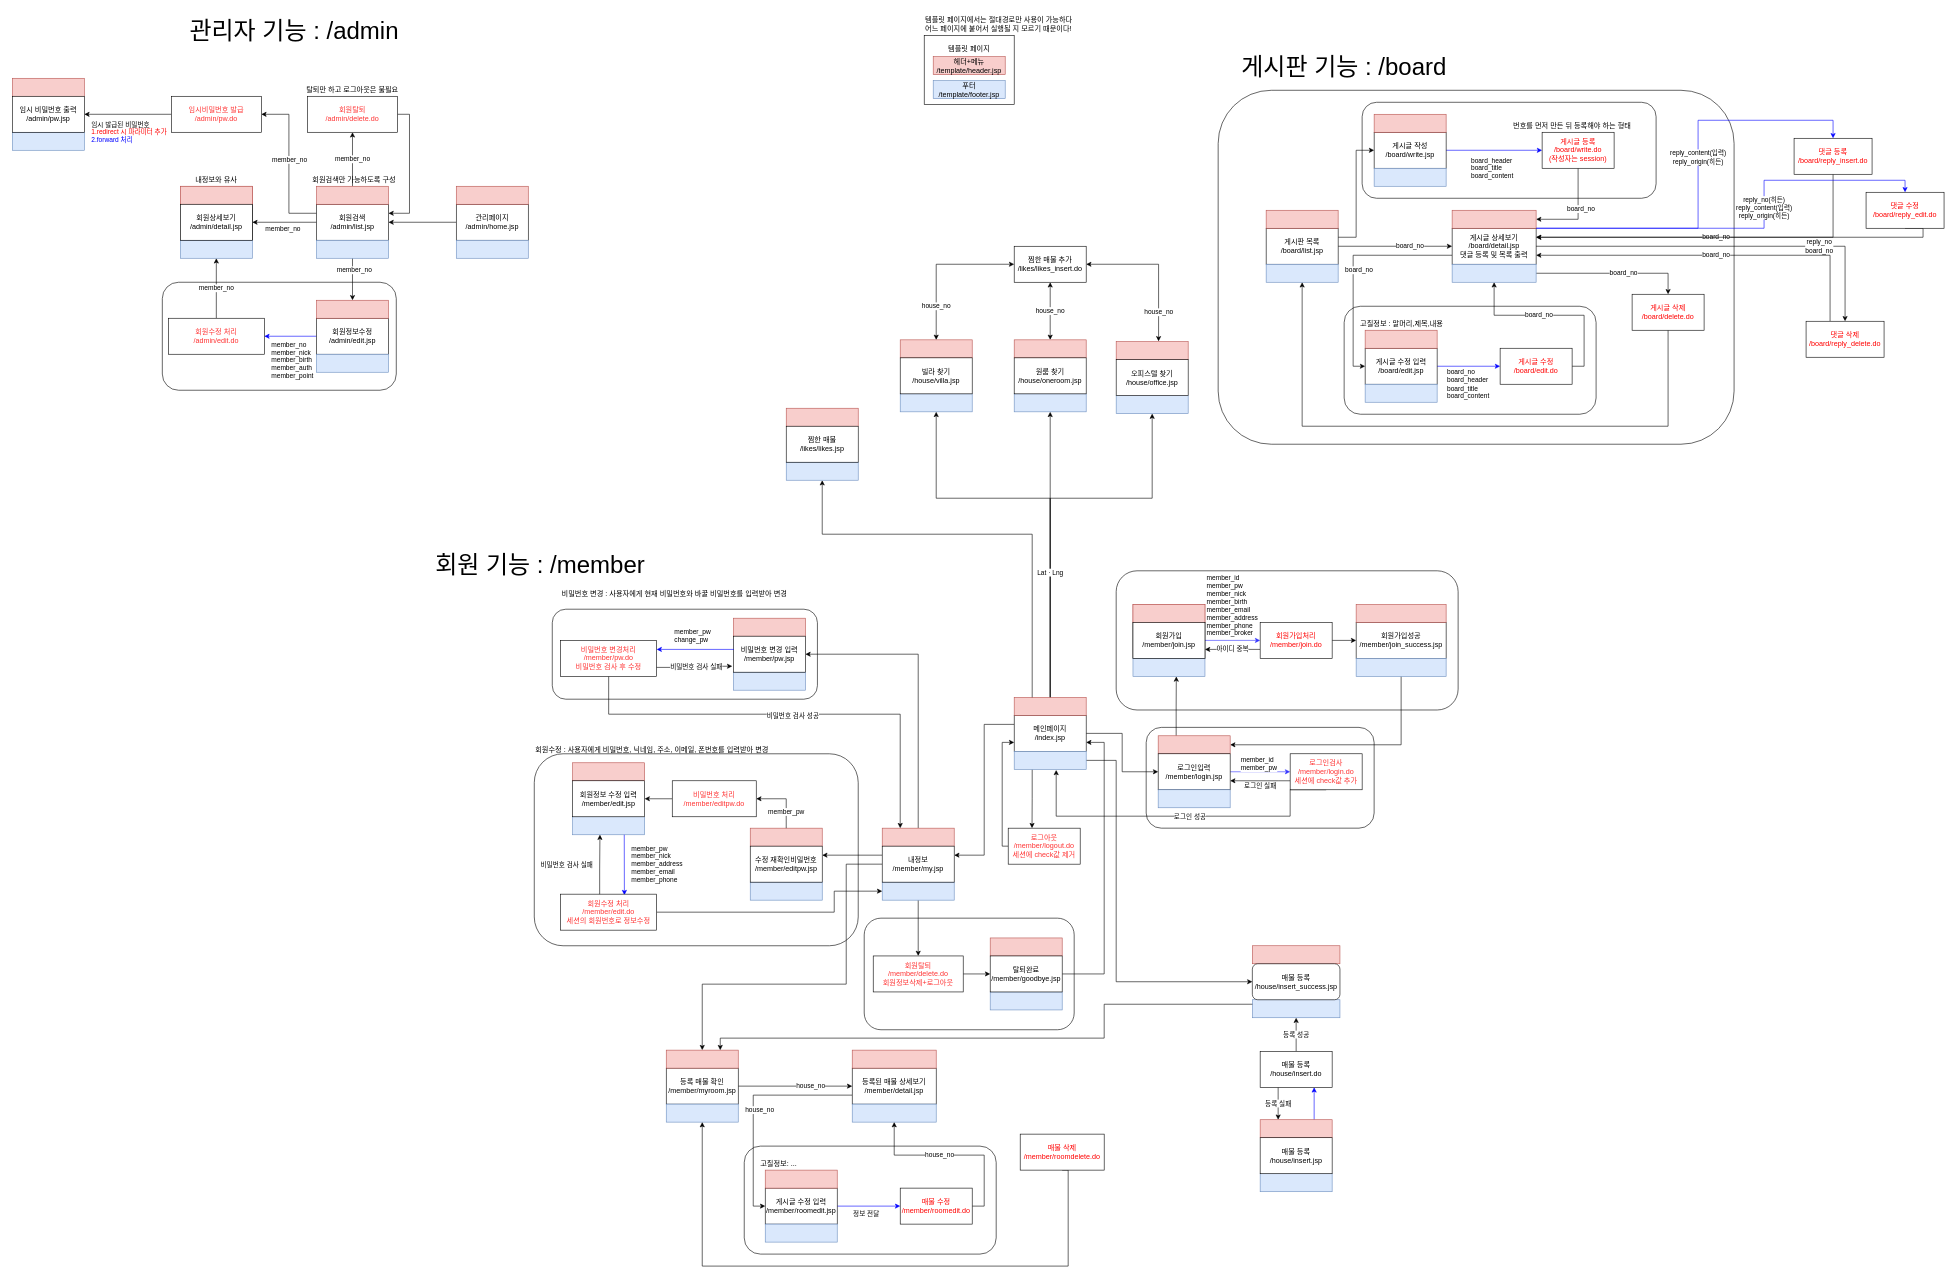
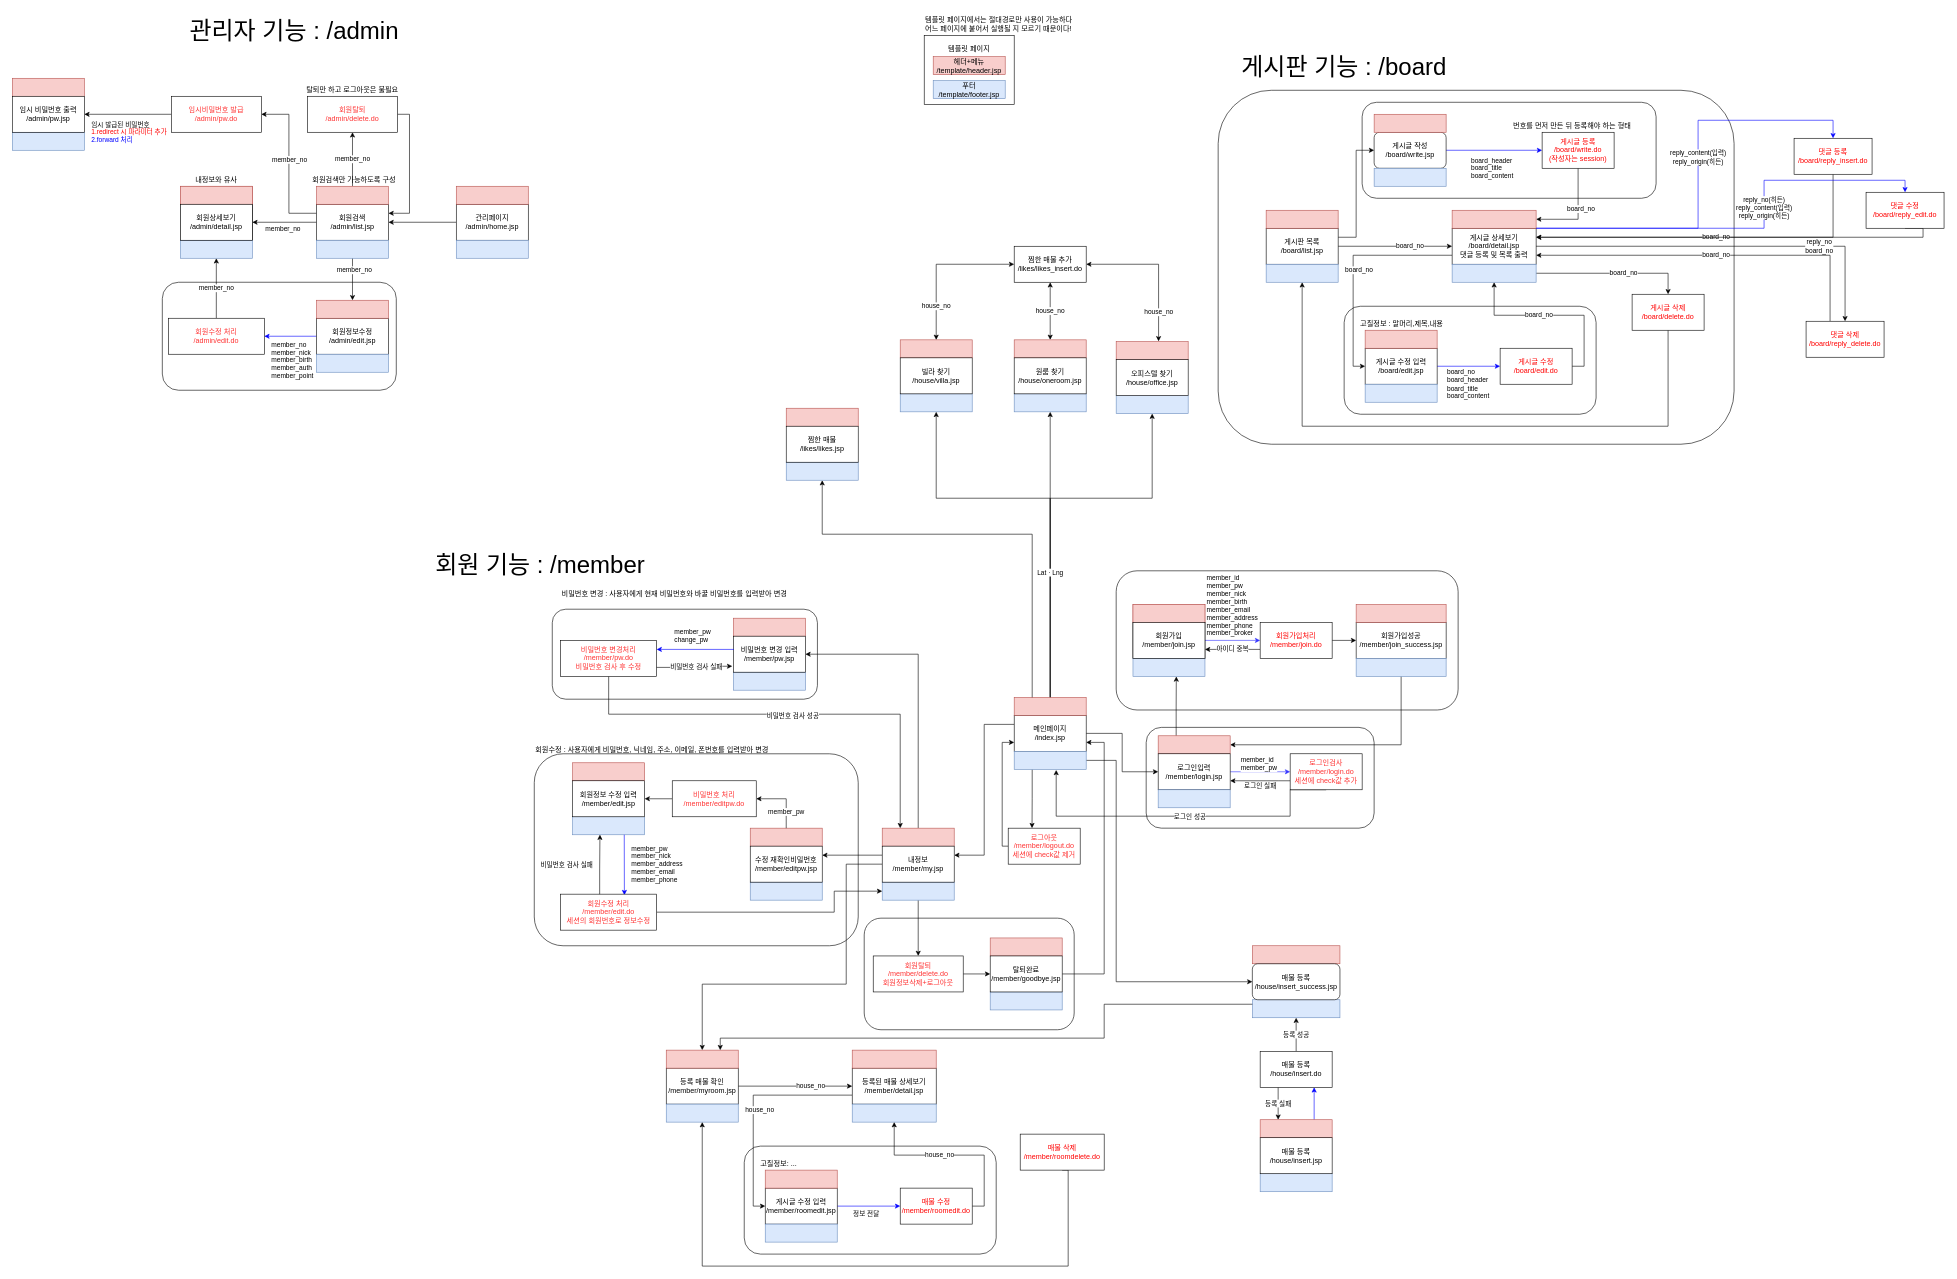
(1410, 150) -> (1410, 150)
